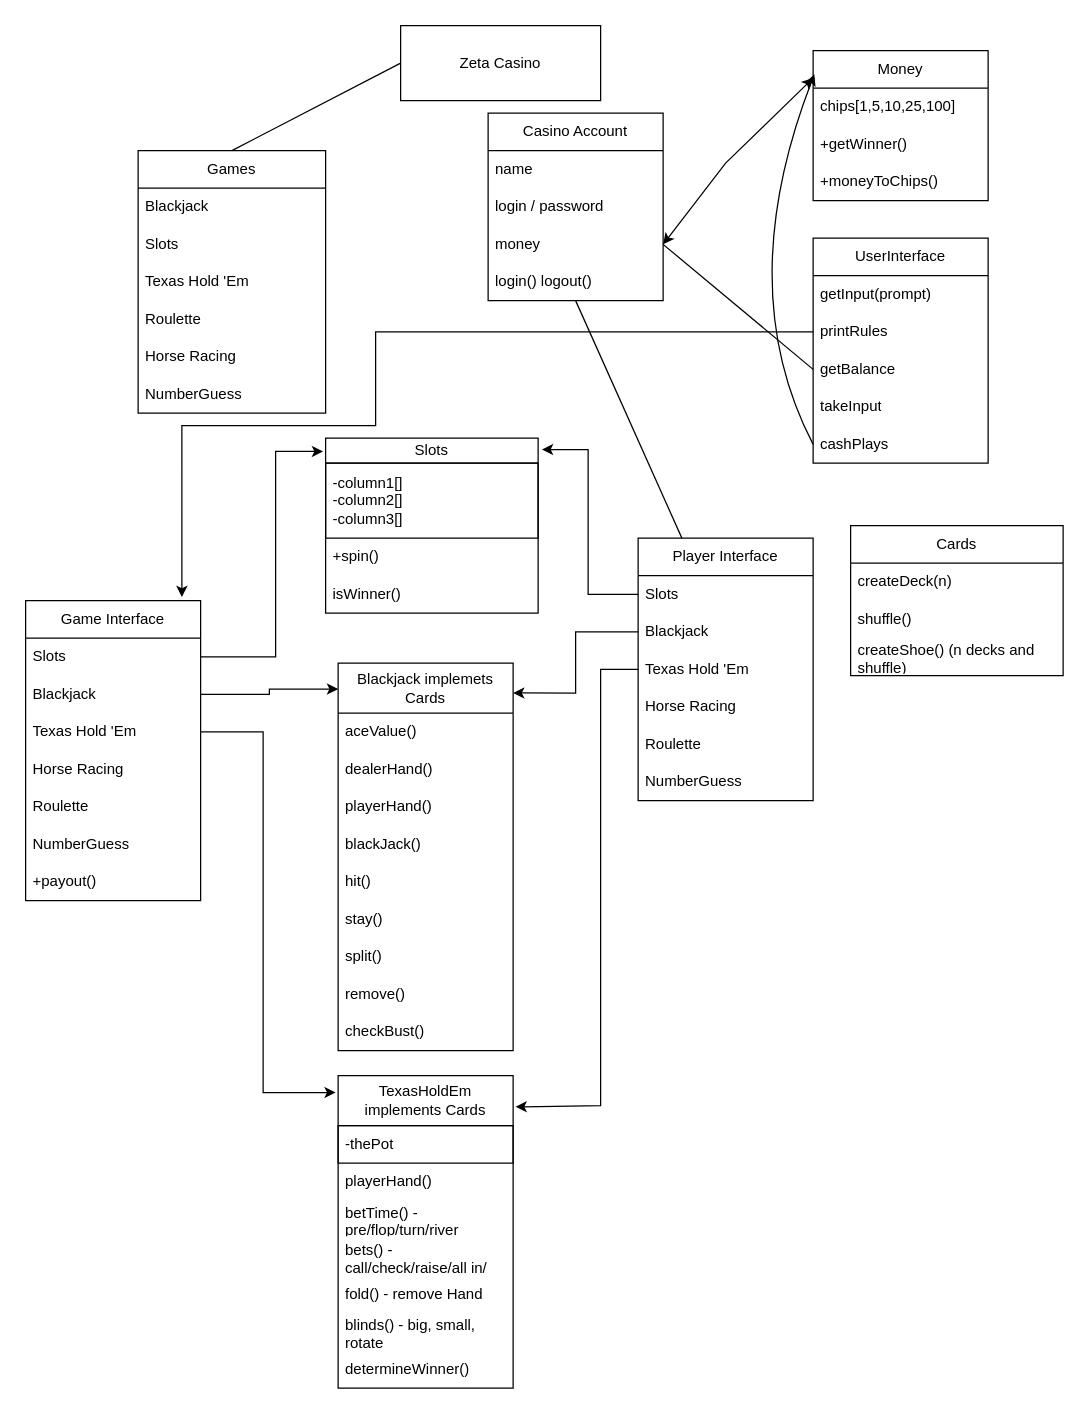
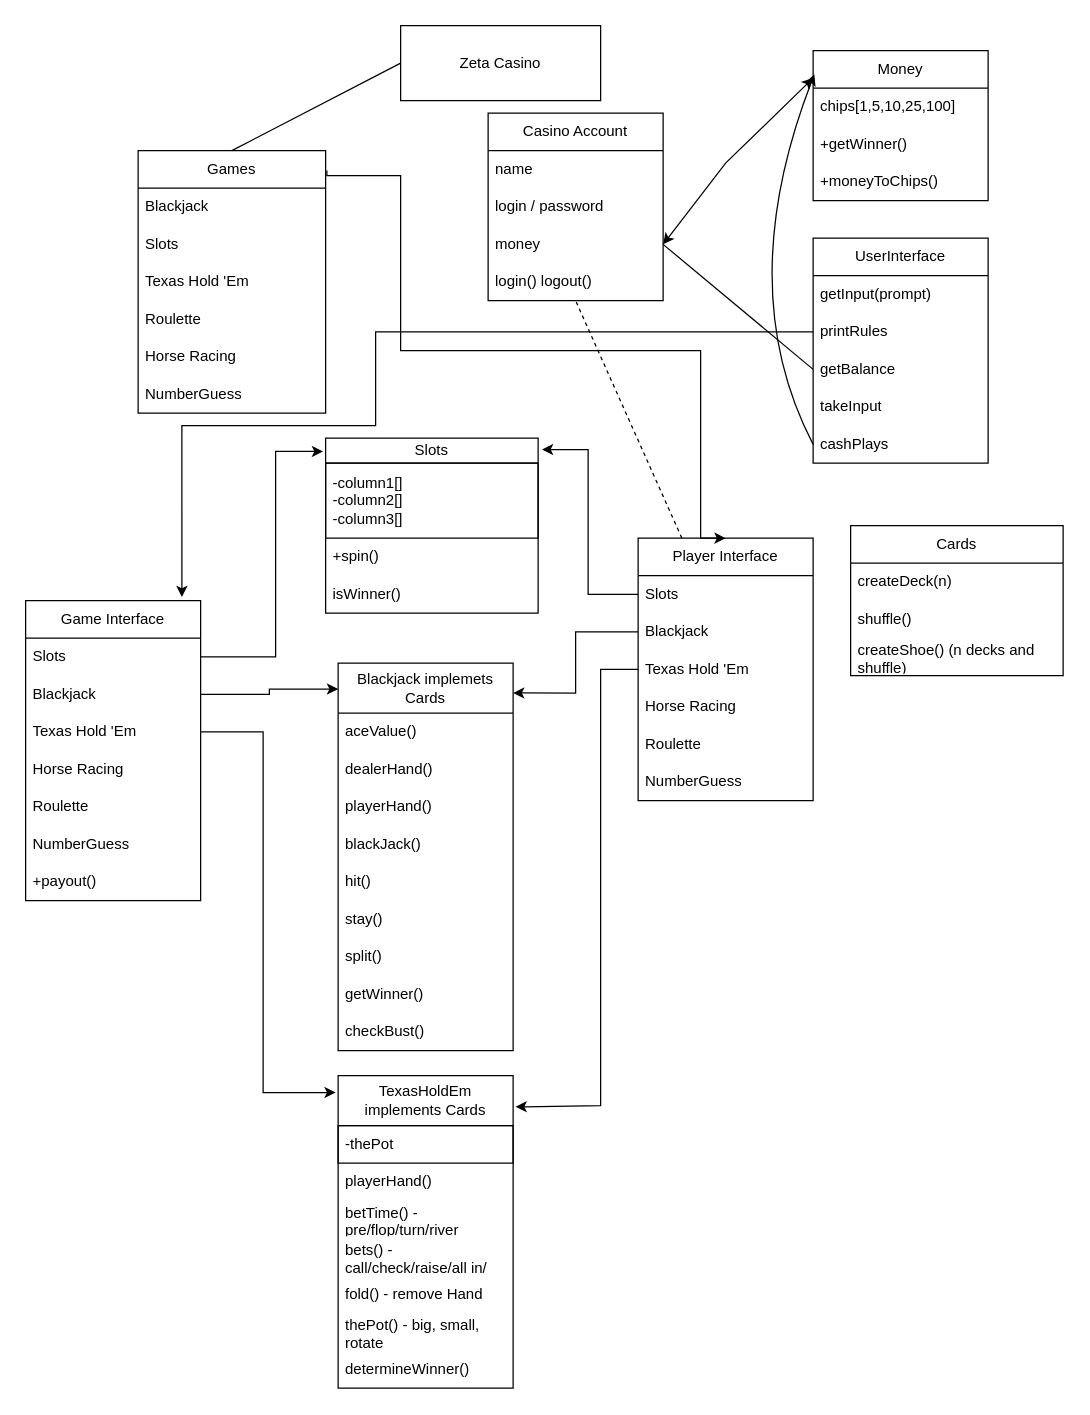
none -> (518, 351)
(629, 420) -> (629, 420)
(379, 994) -> (390, 994)
(427, 1332) -> (427, 1332)
